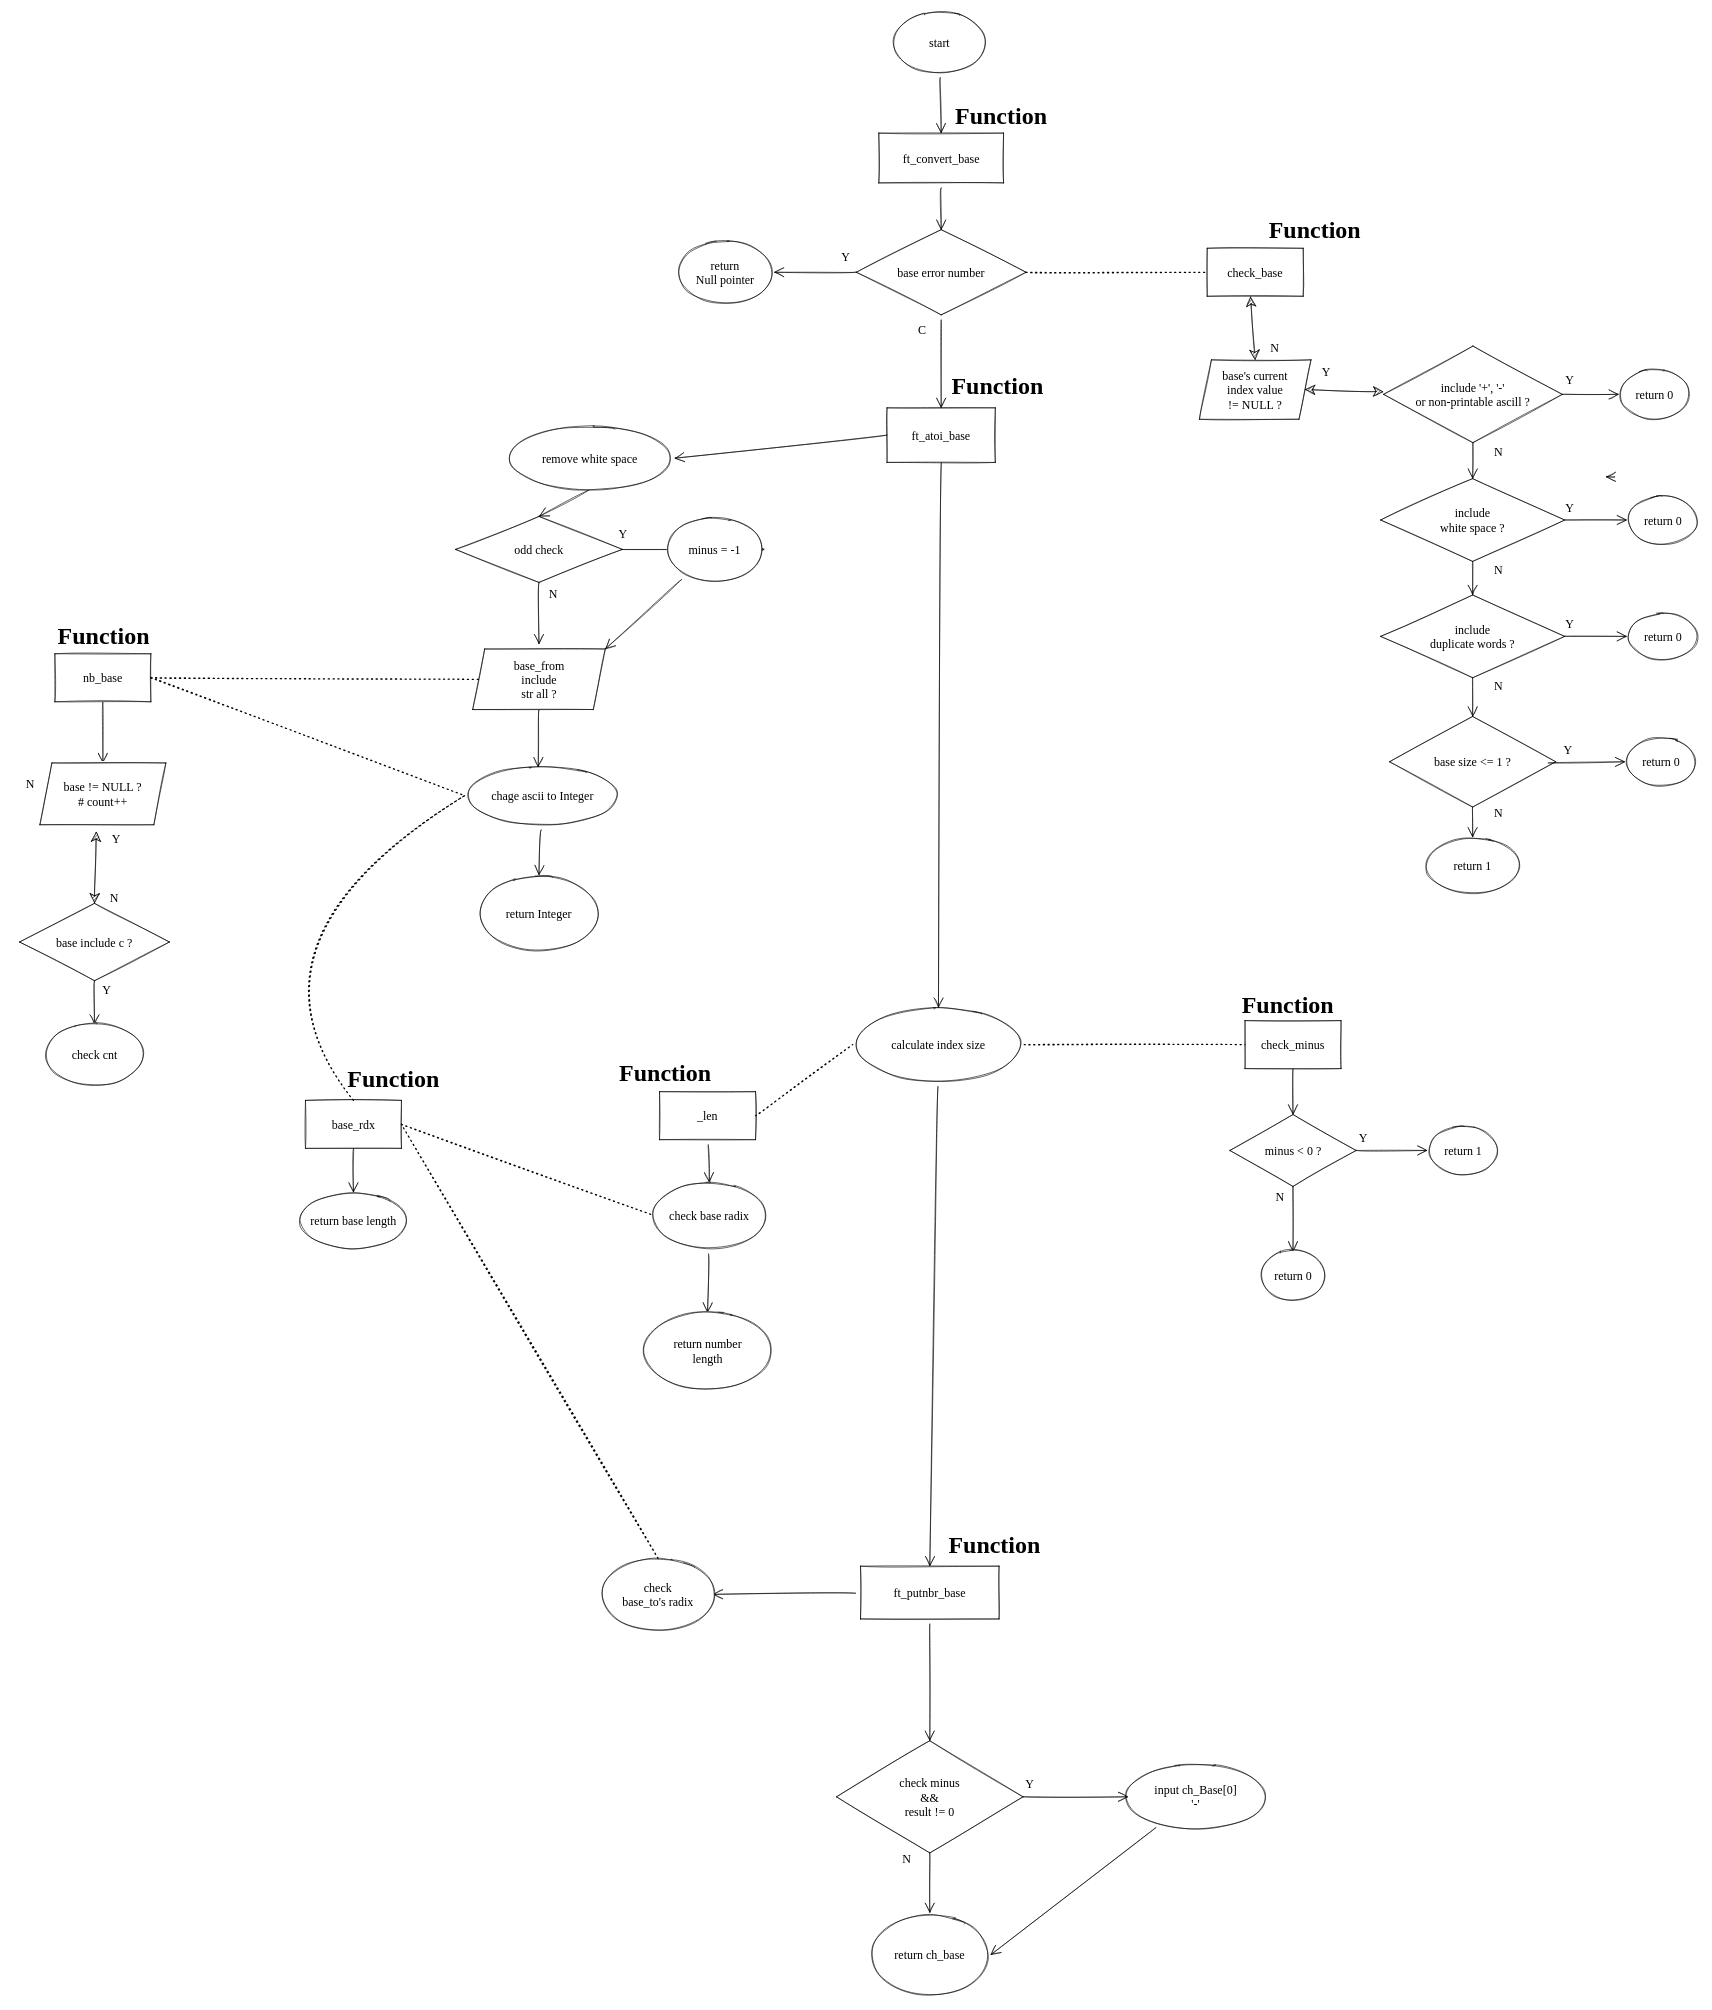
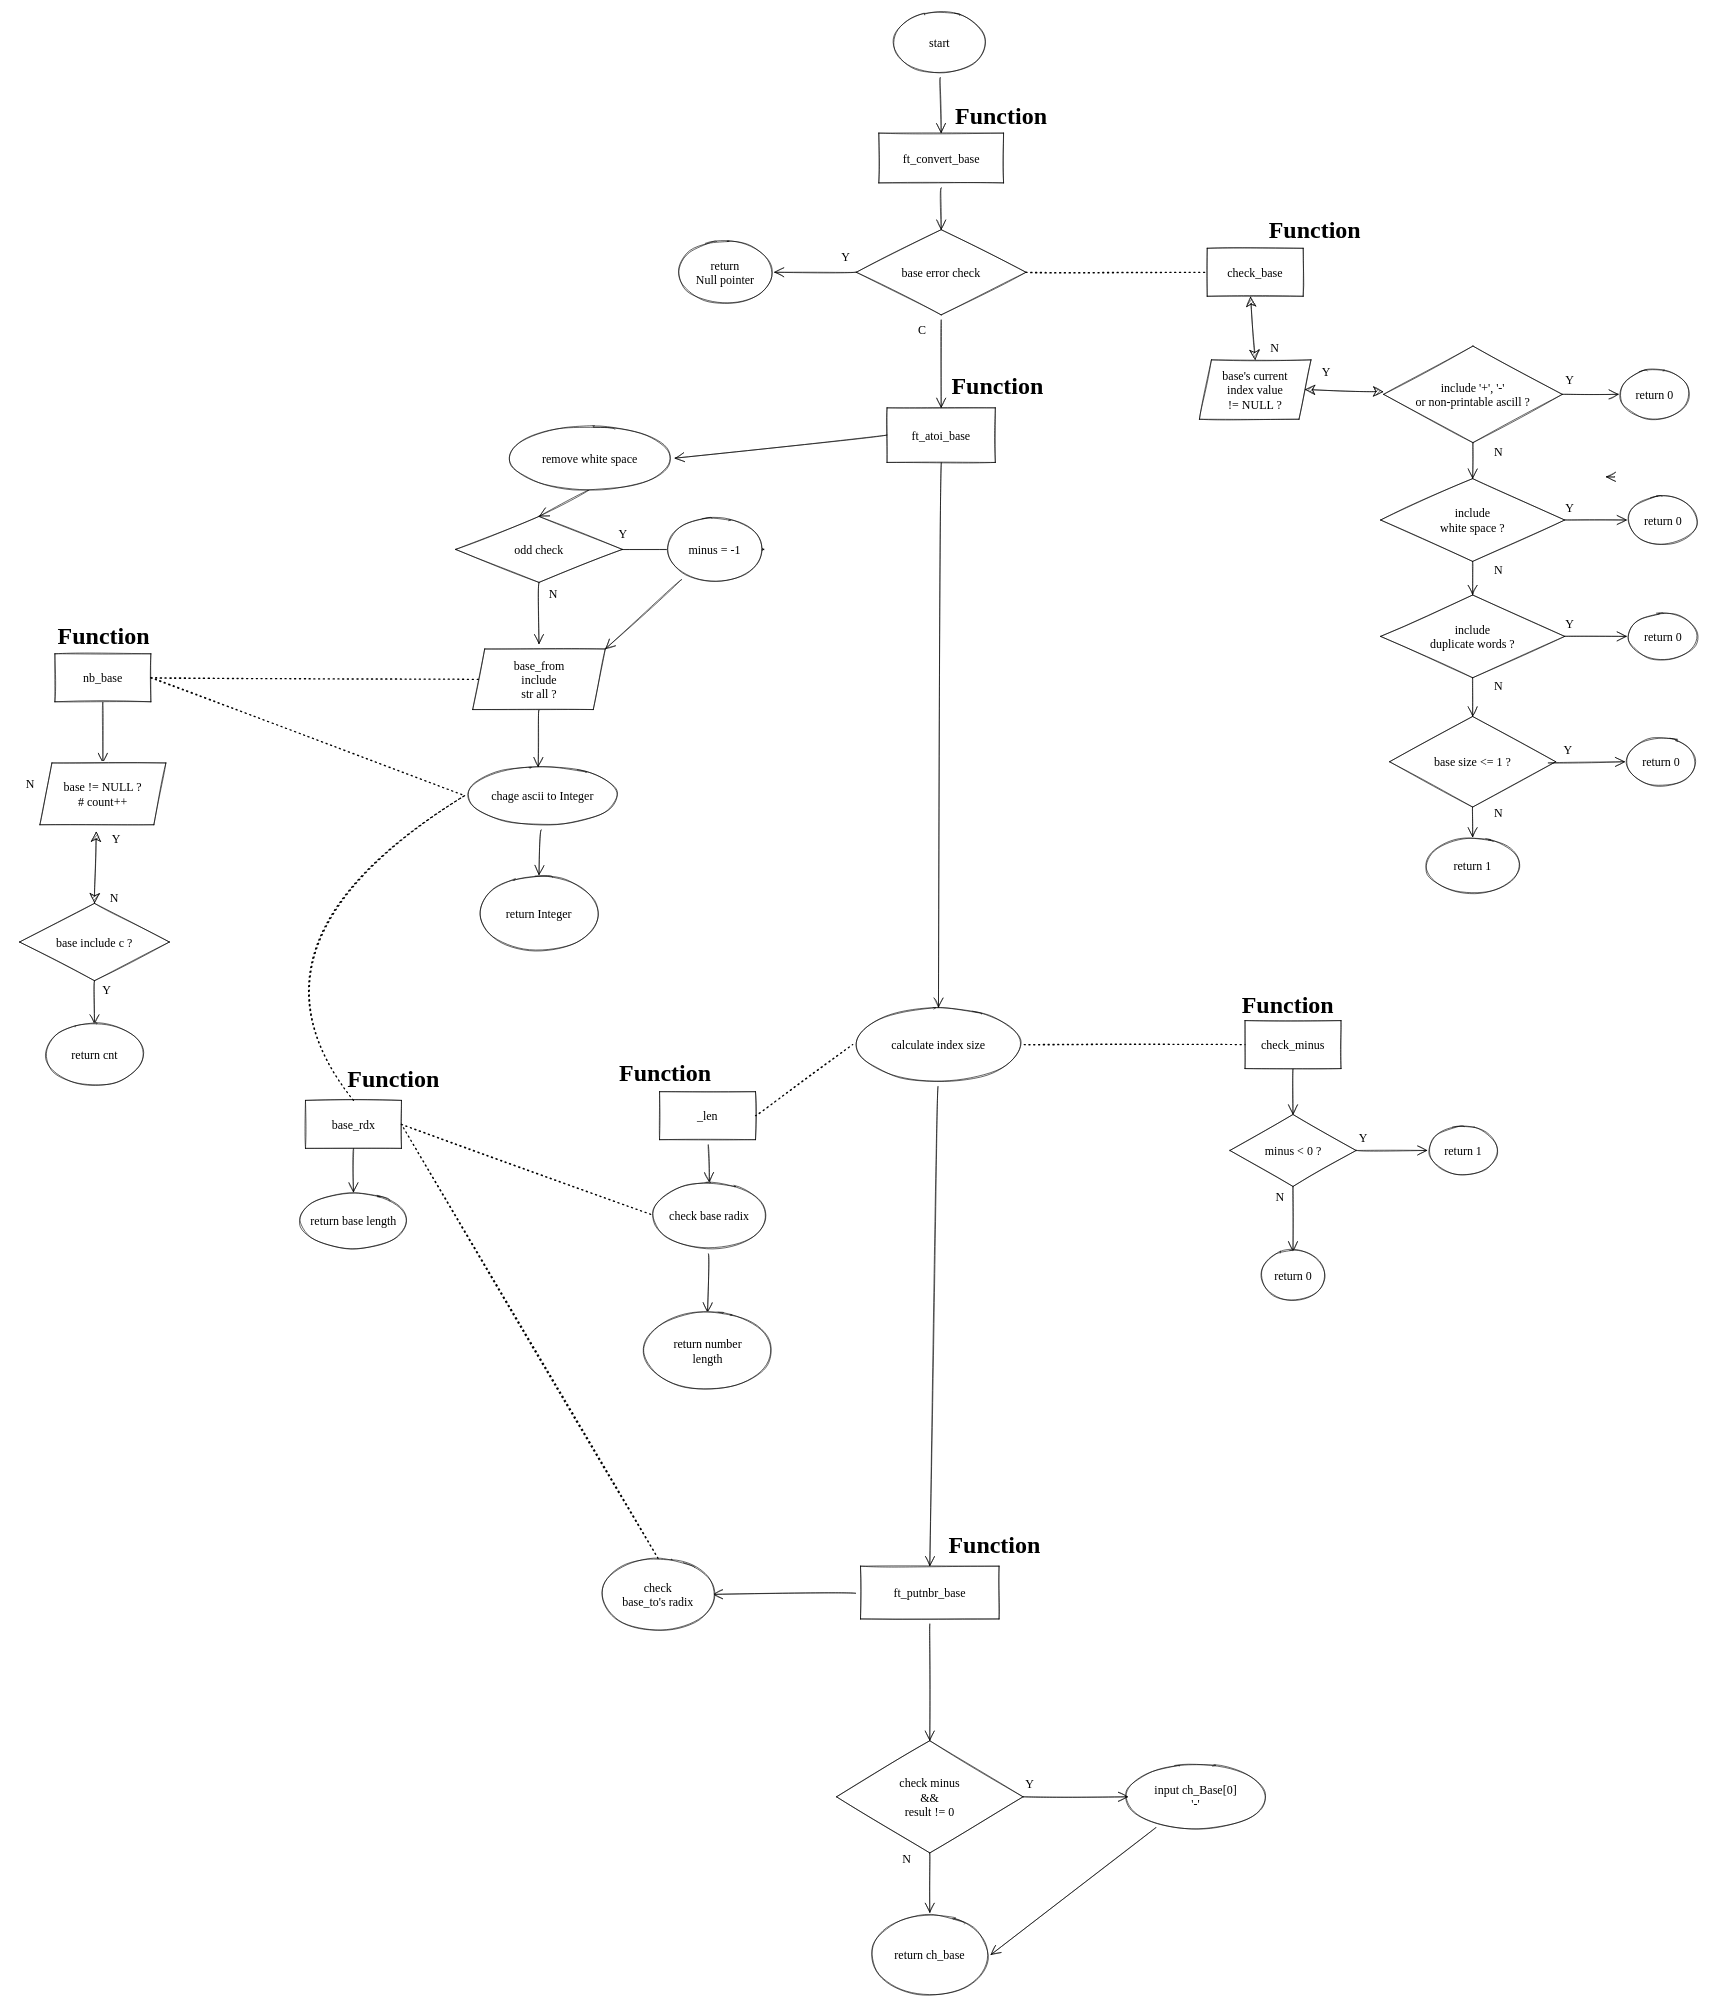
(941, 272) -> (941, 272)
(95, 1055) -> (95, 1055)
